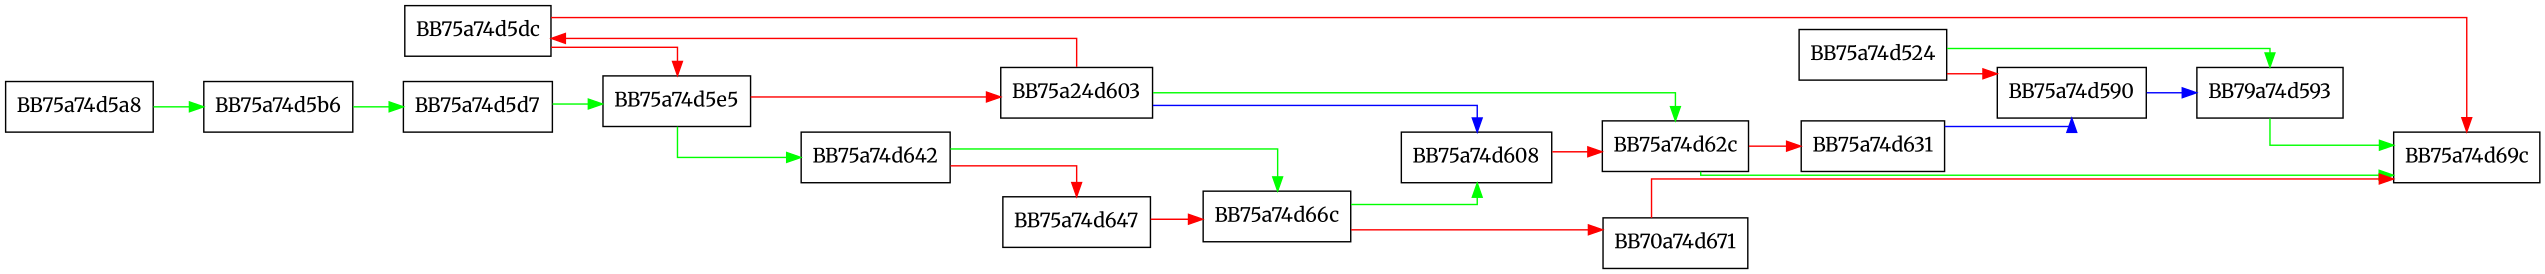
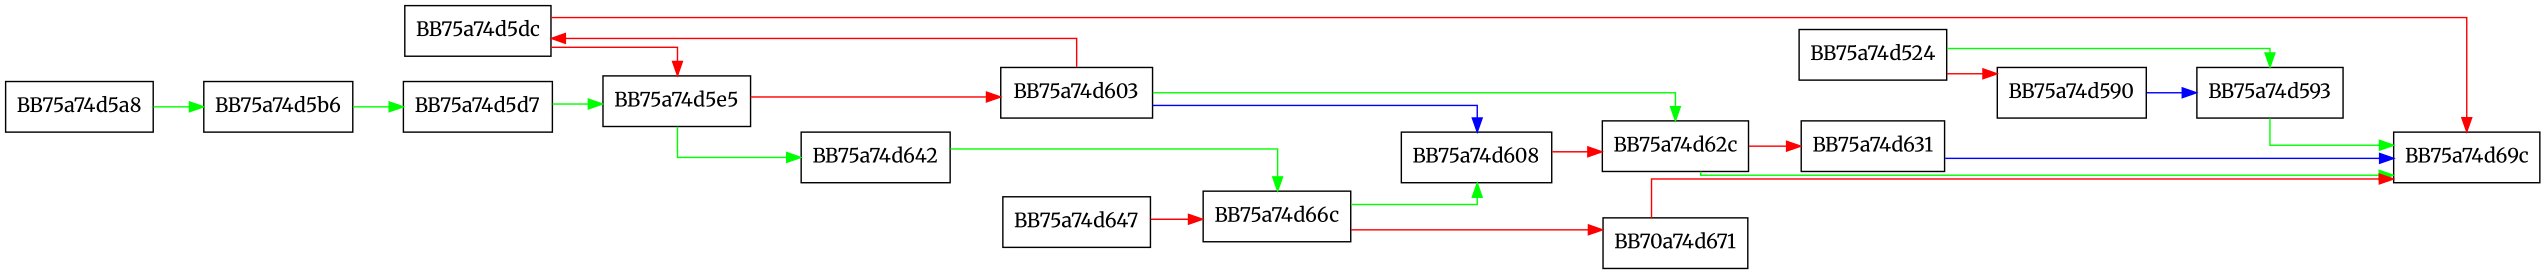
(1077, 93) -> (1077, 93)
(2270, 93) -> (2270, 93)
(2009, 127) -> (2162, 158)
(1022, 166) -> none
